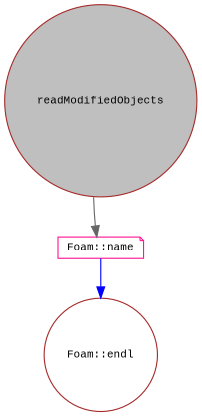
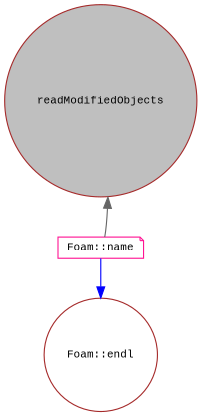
(94, 212) -> (107, 223)
